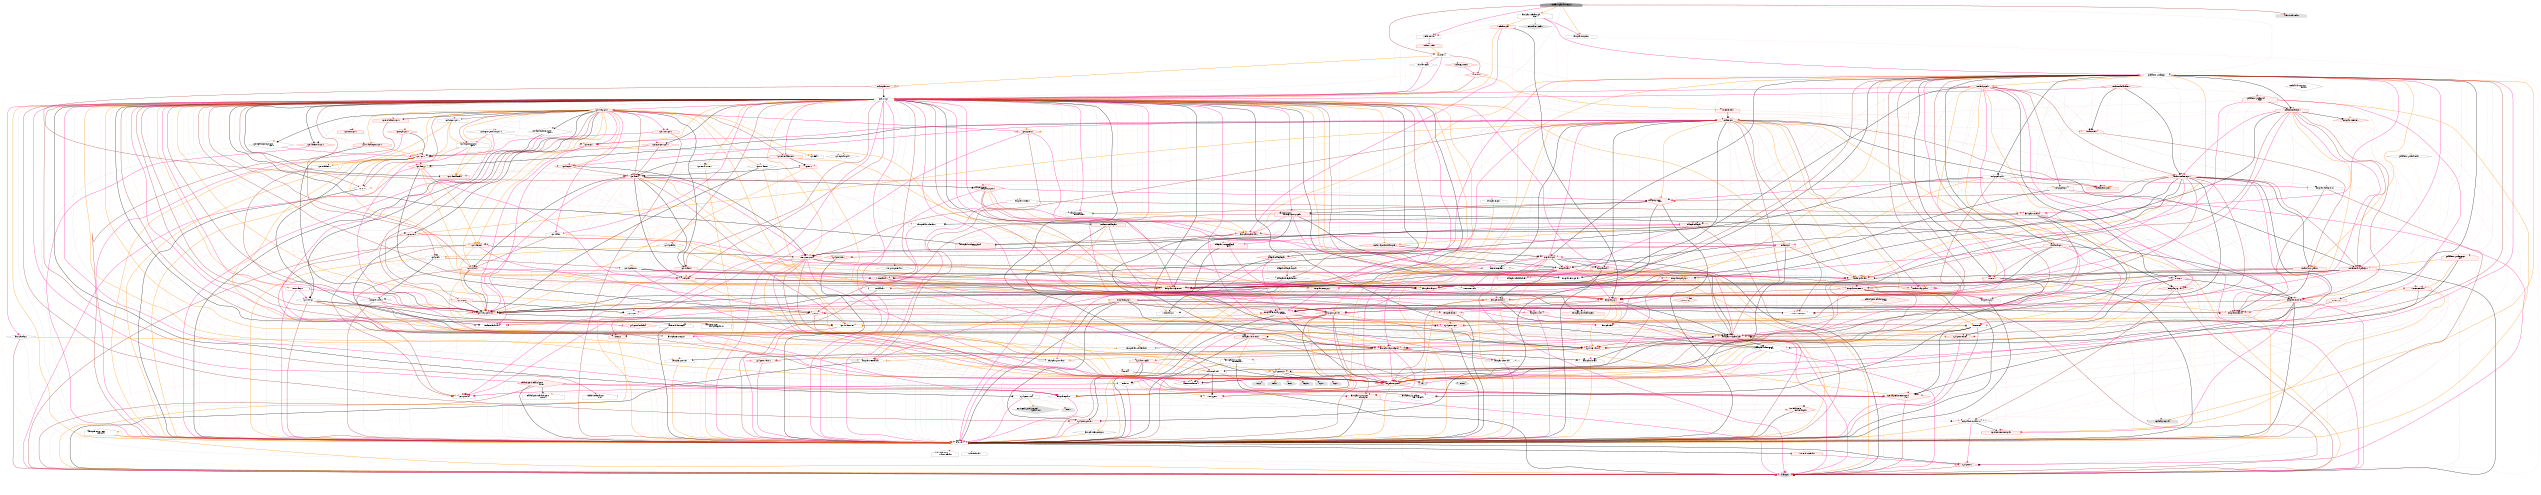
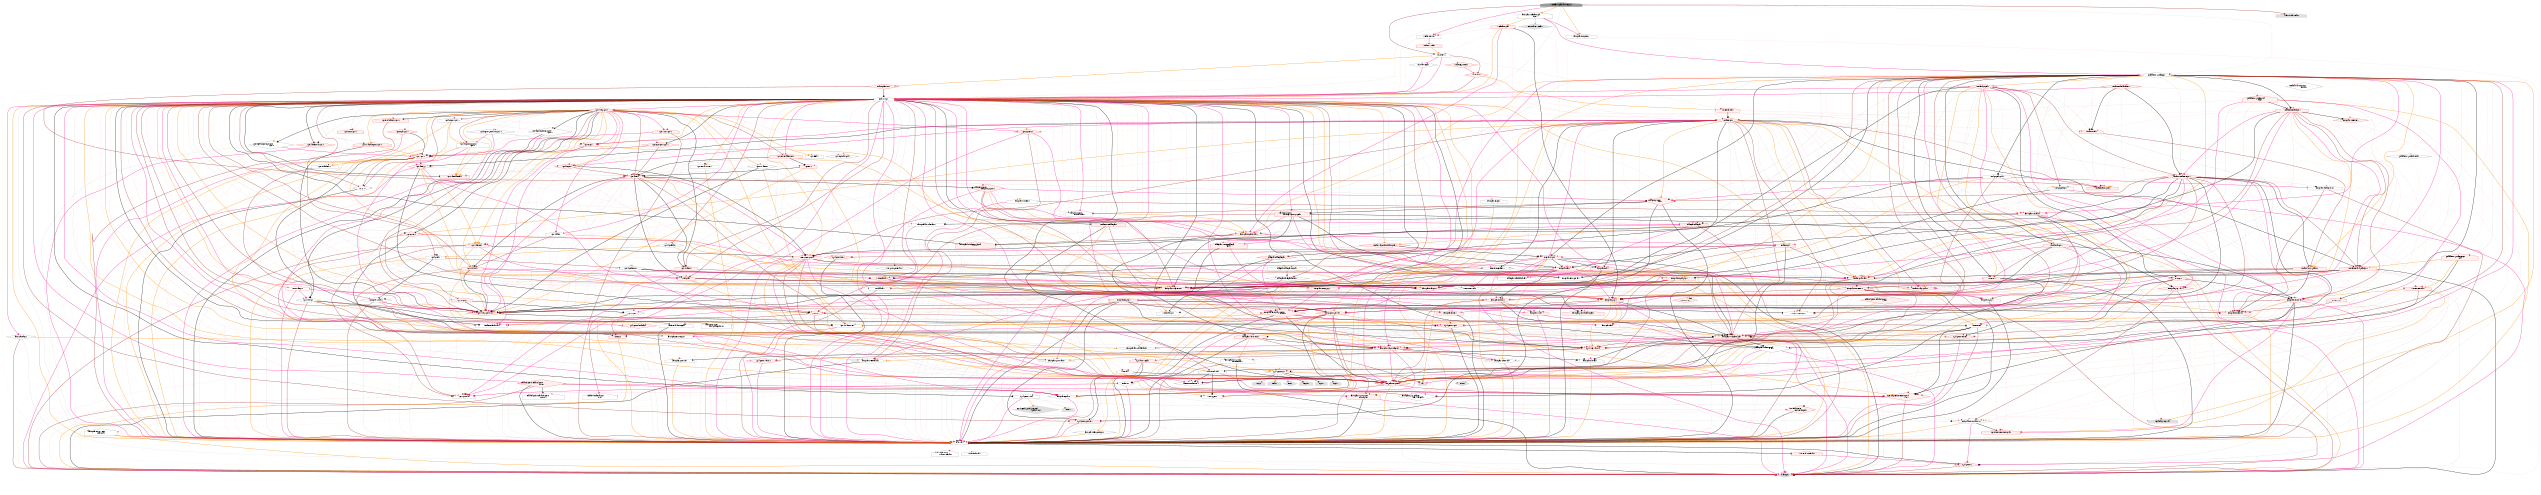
(44, 142) -> (589, 336)
